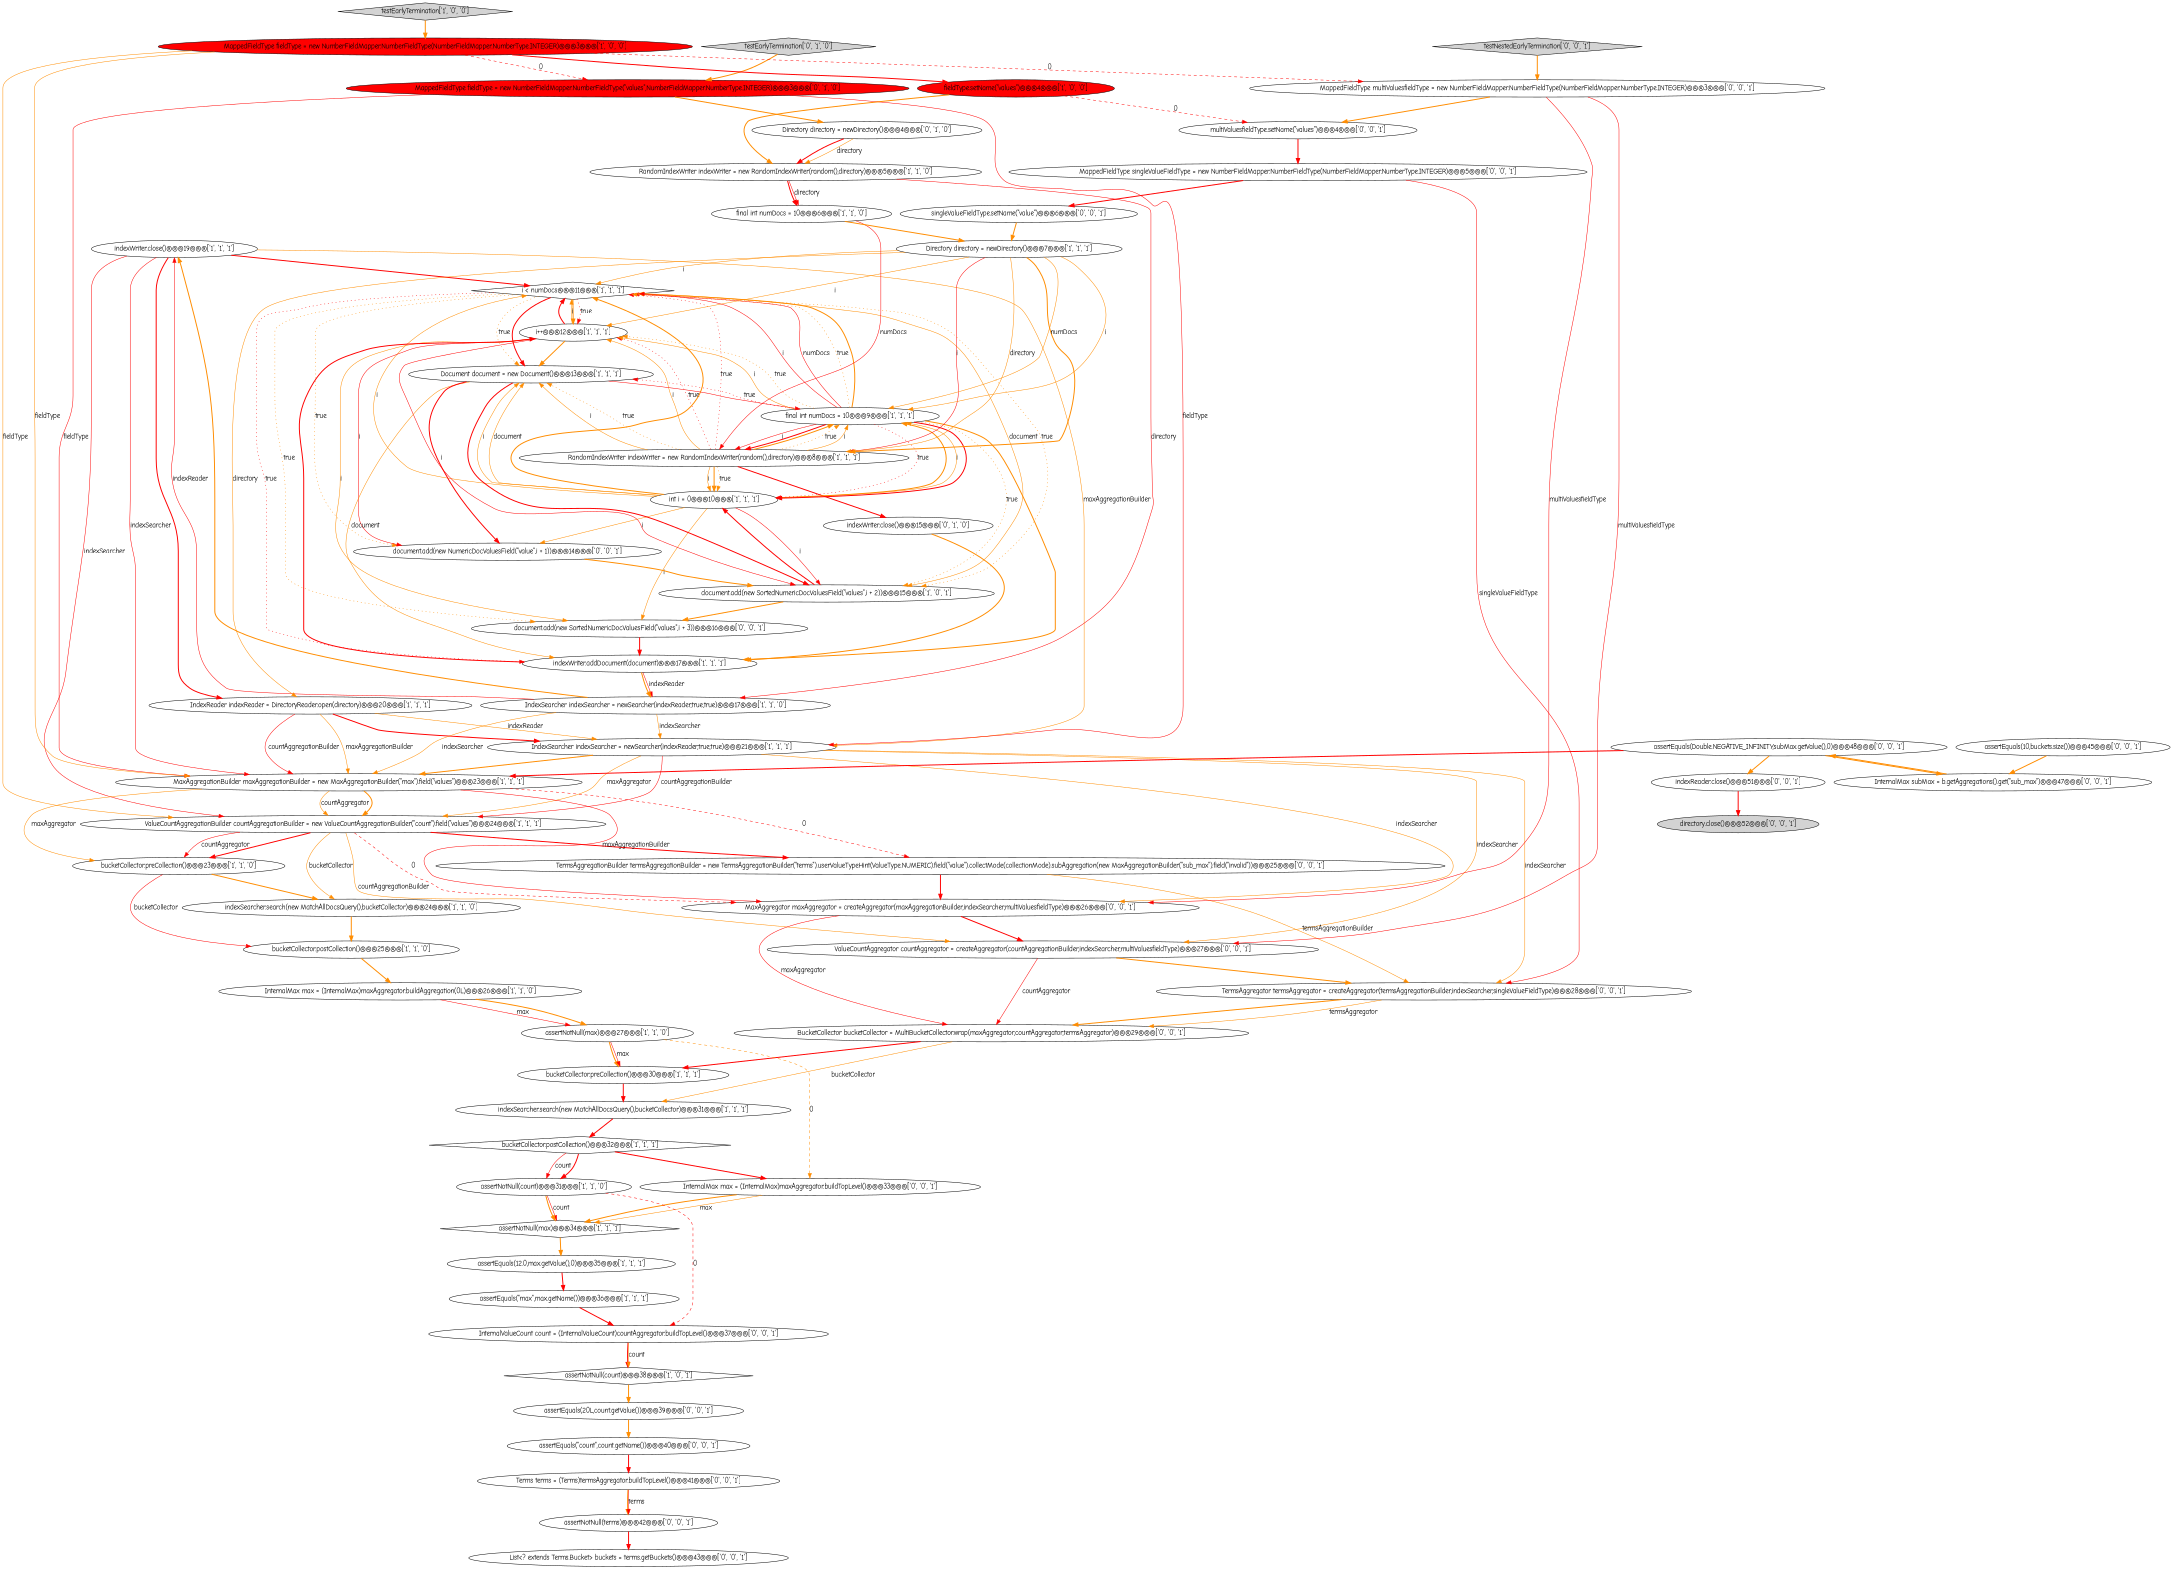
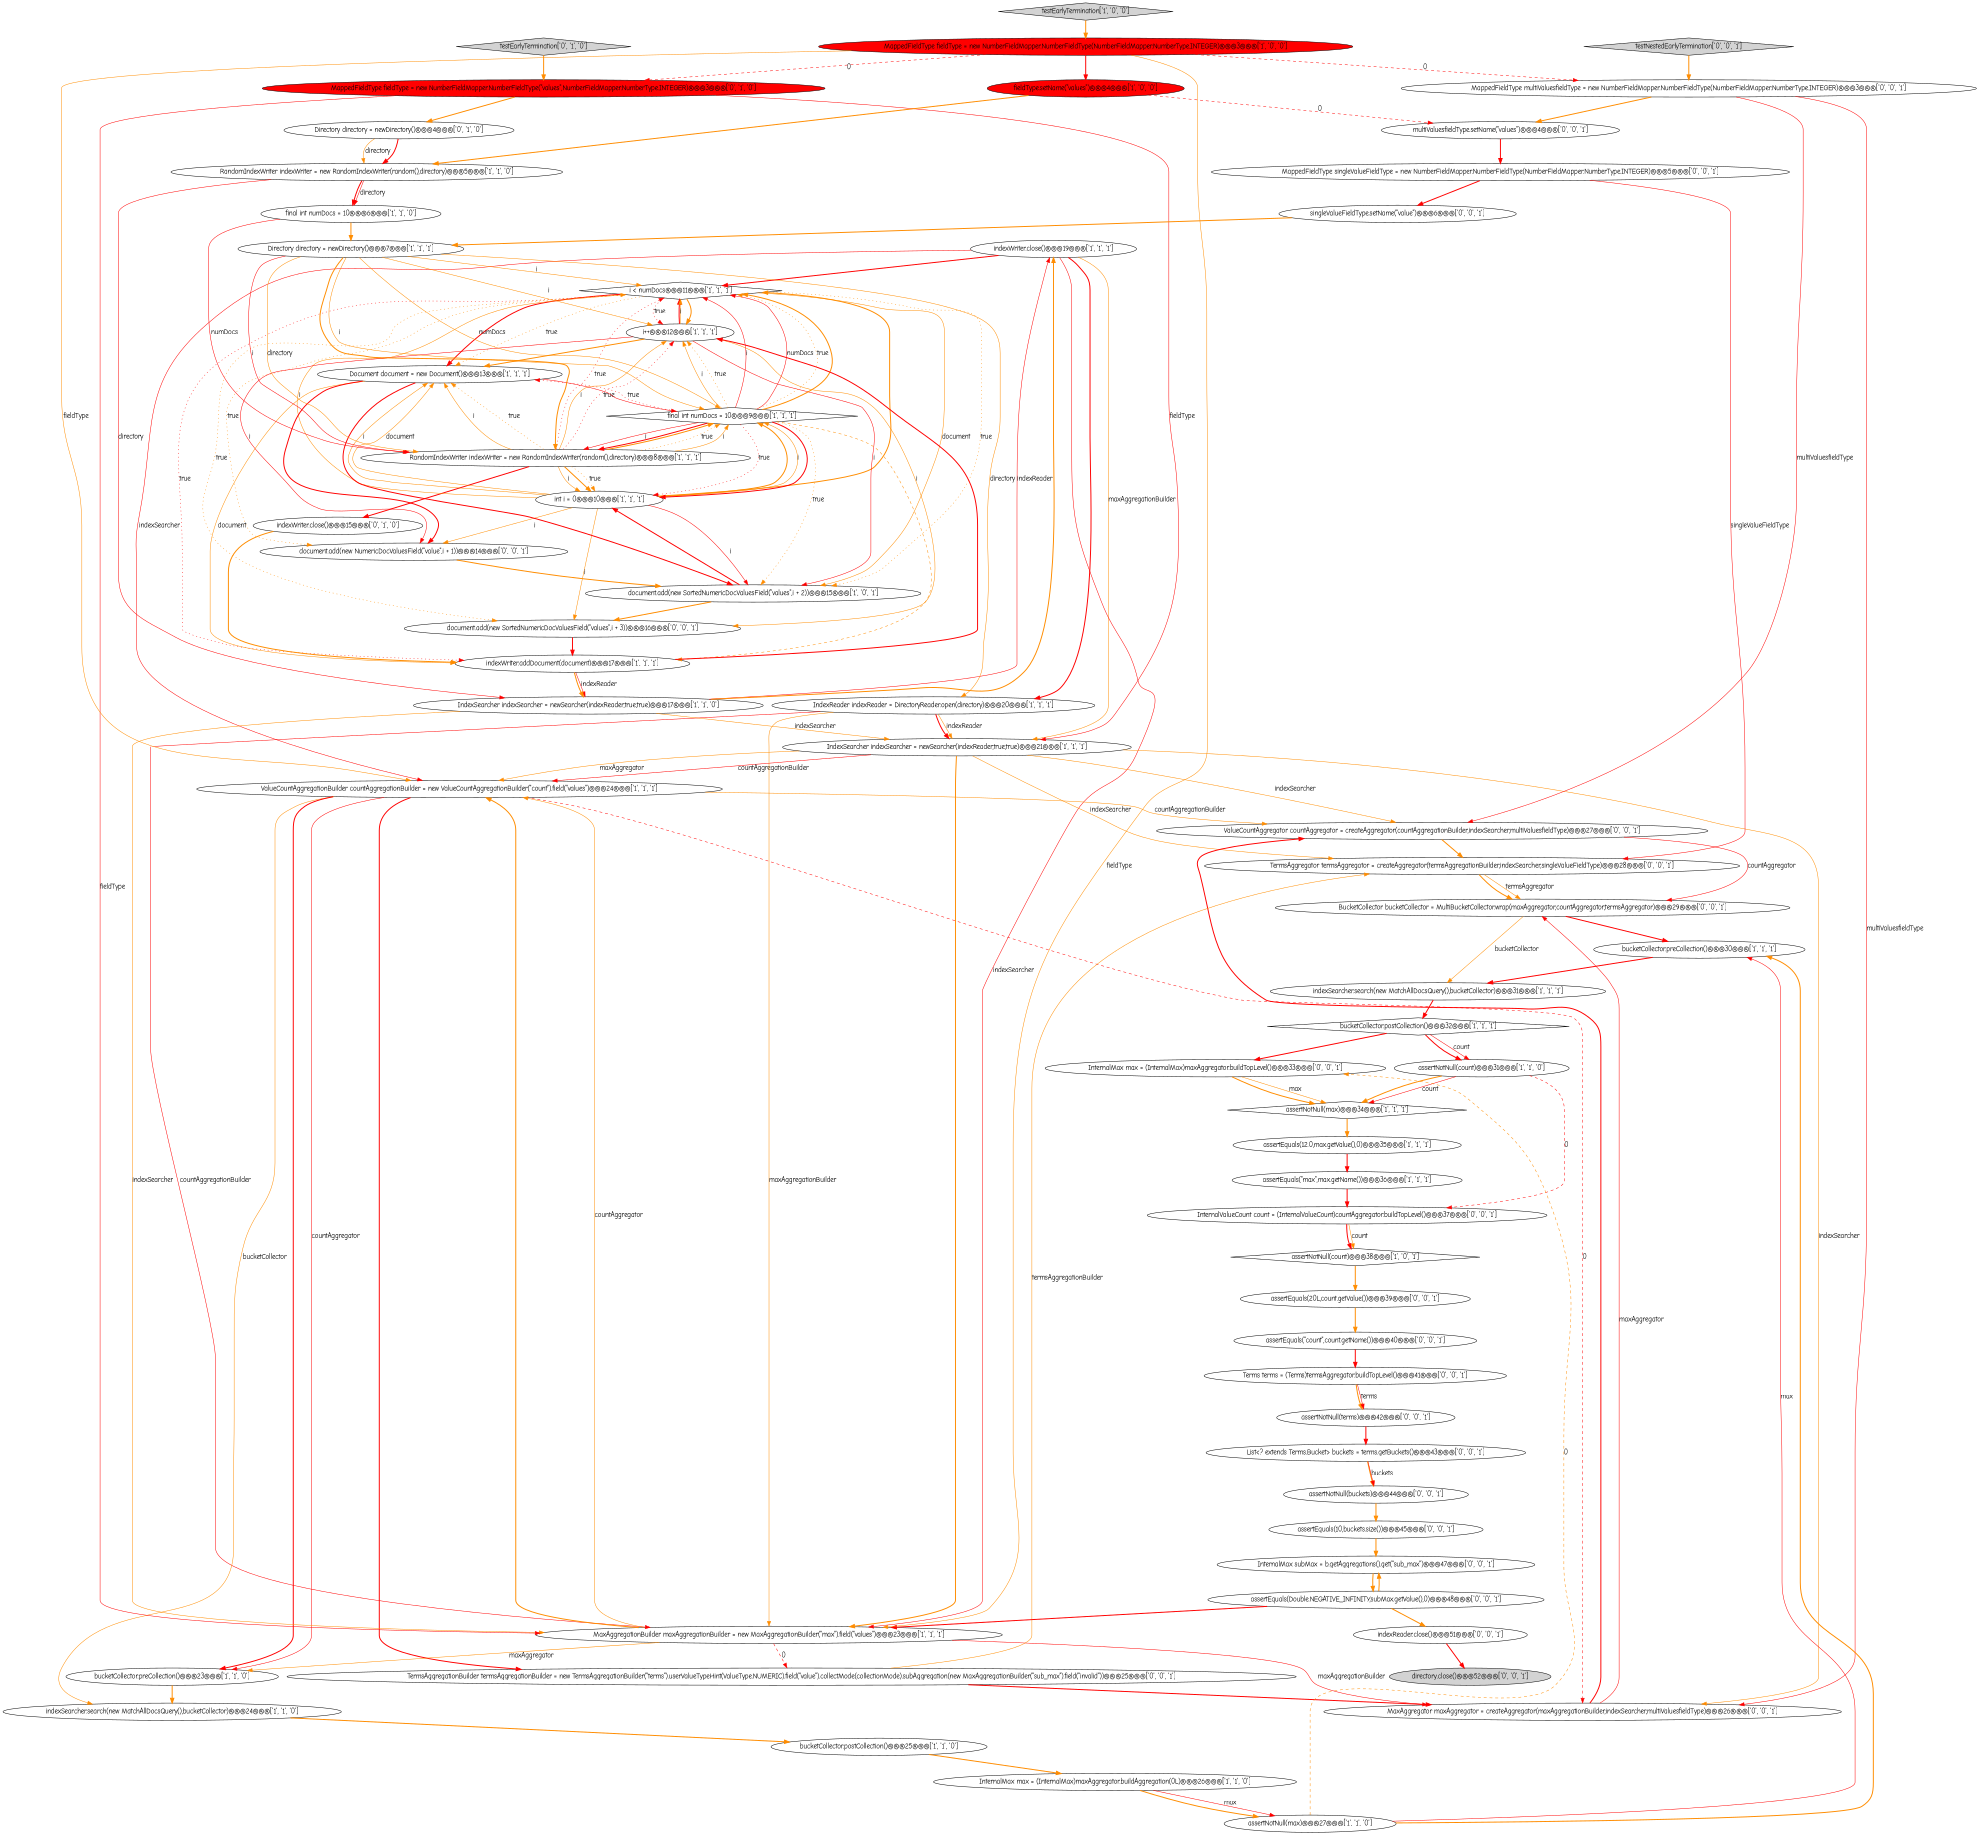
(850, 416) -> (732, 416)
(1038, 637) -> (931, 568)
(160, 931) -> none
none -> (1376, 1495)
